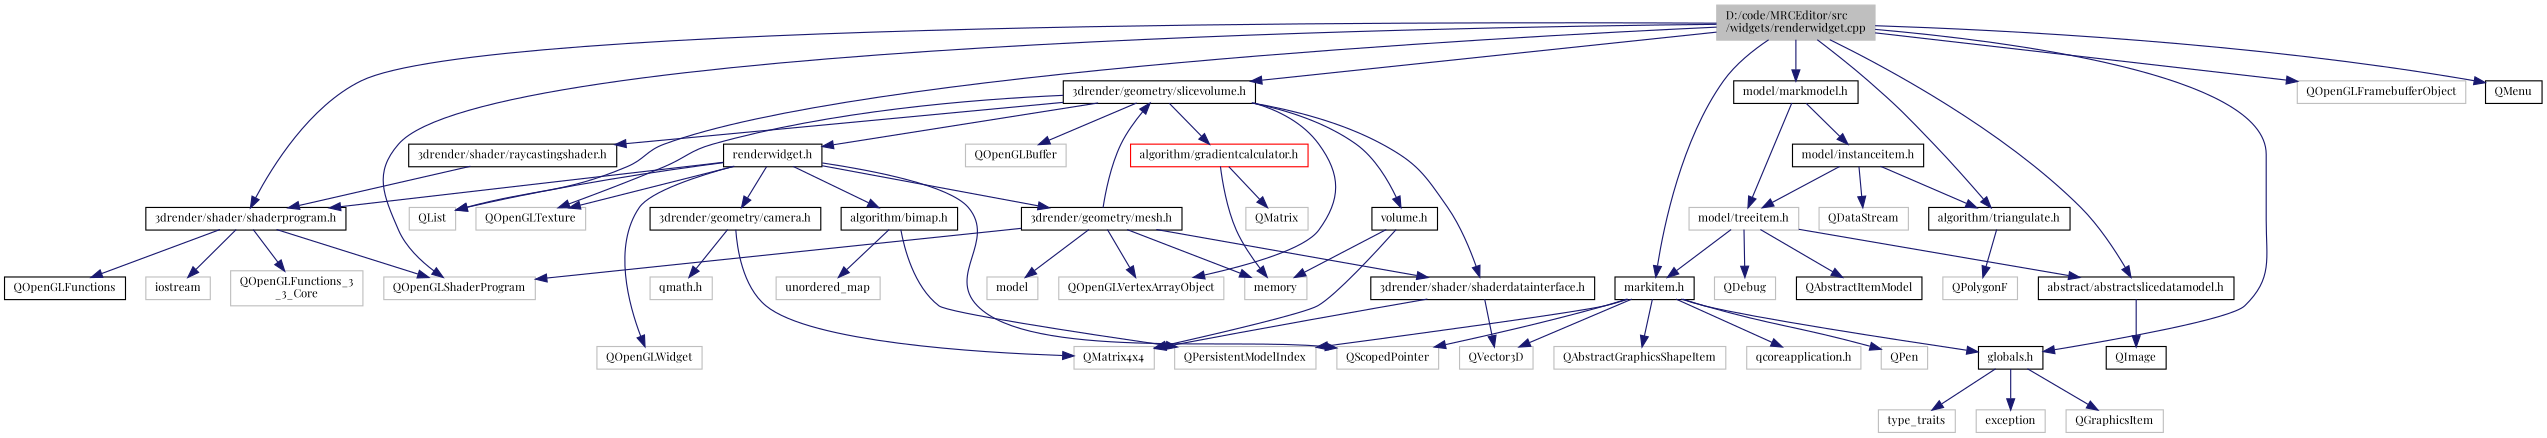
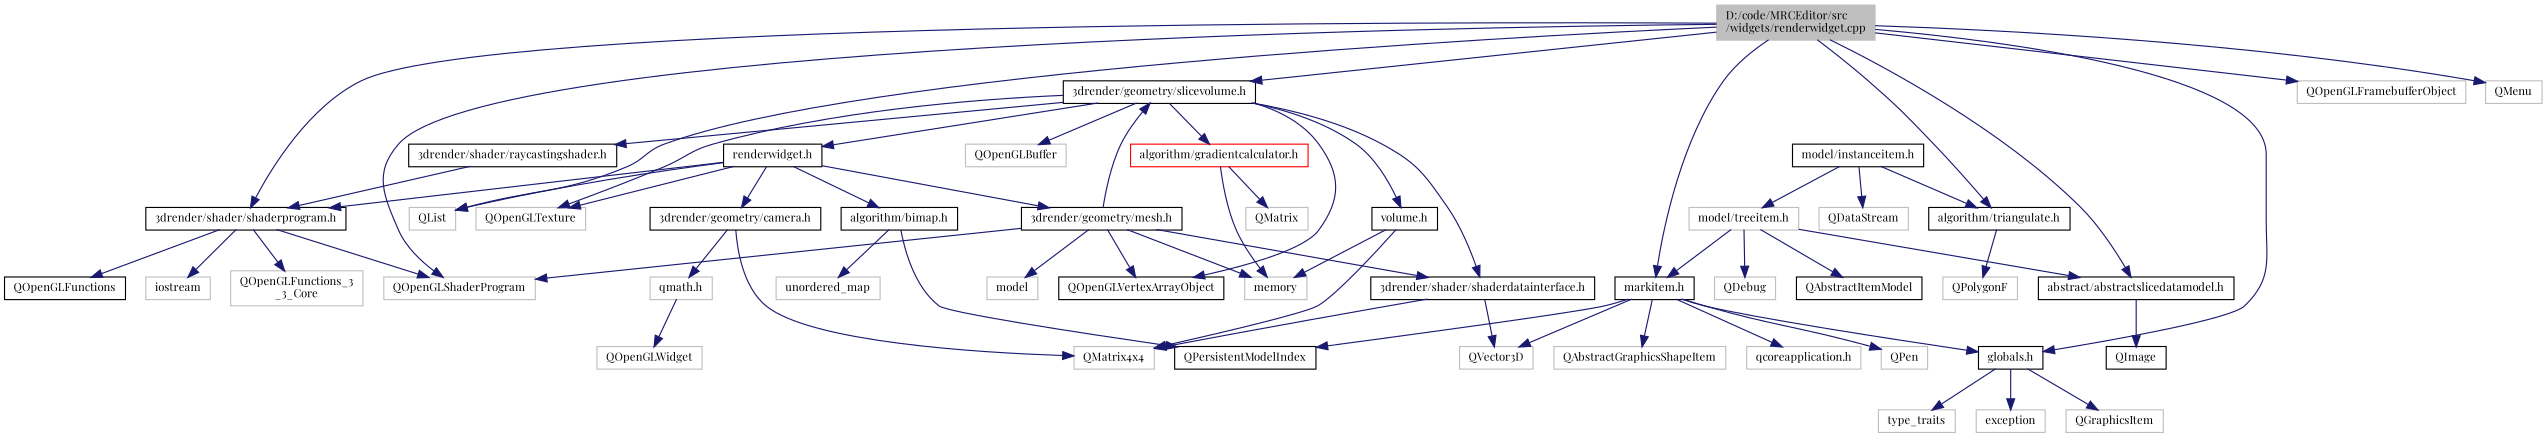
(1796, 92) -> none
(2514, 92) -> (2514, 92)
(632, 220) -> (668, 318)
(1141, 288) -> (1141, 288)
(1245, 358) -> (1245, 358)
(1388, 358) -> none
